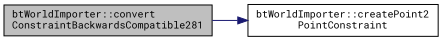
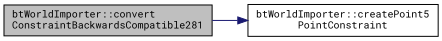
(343, 20) -> (343, 20)
